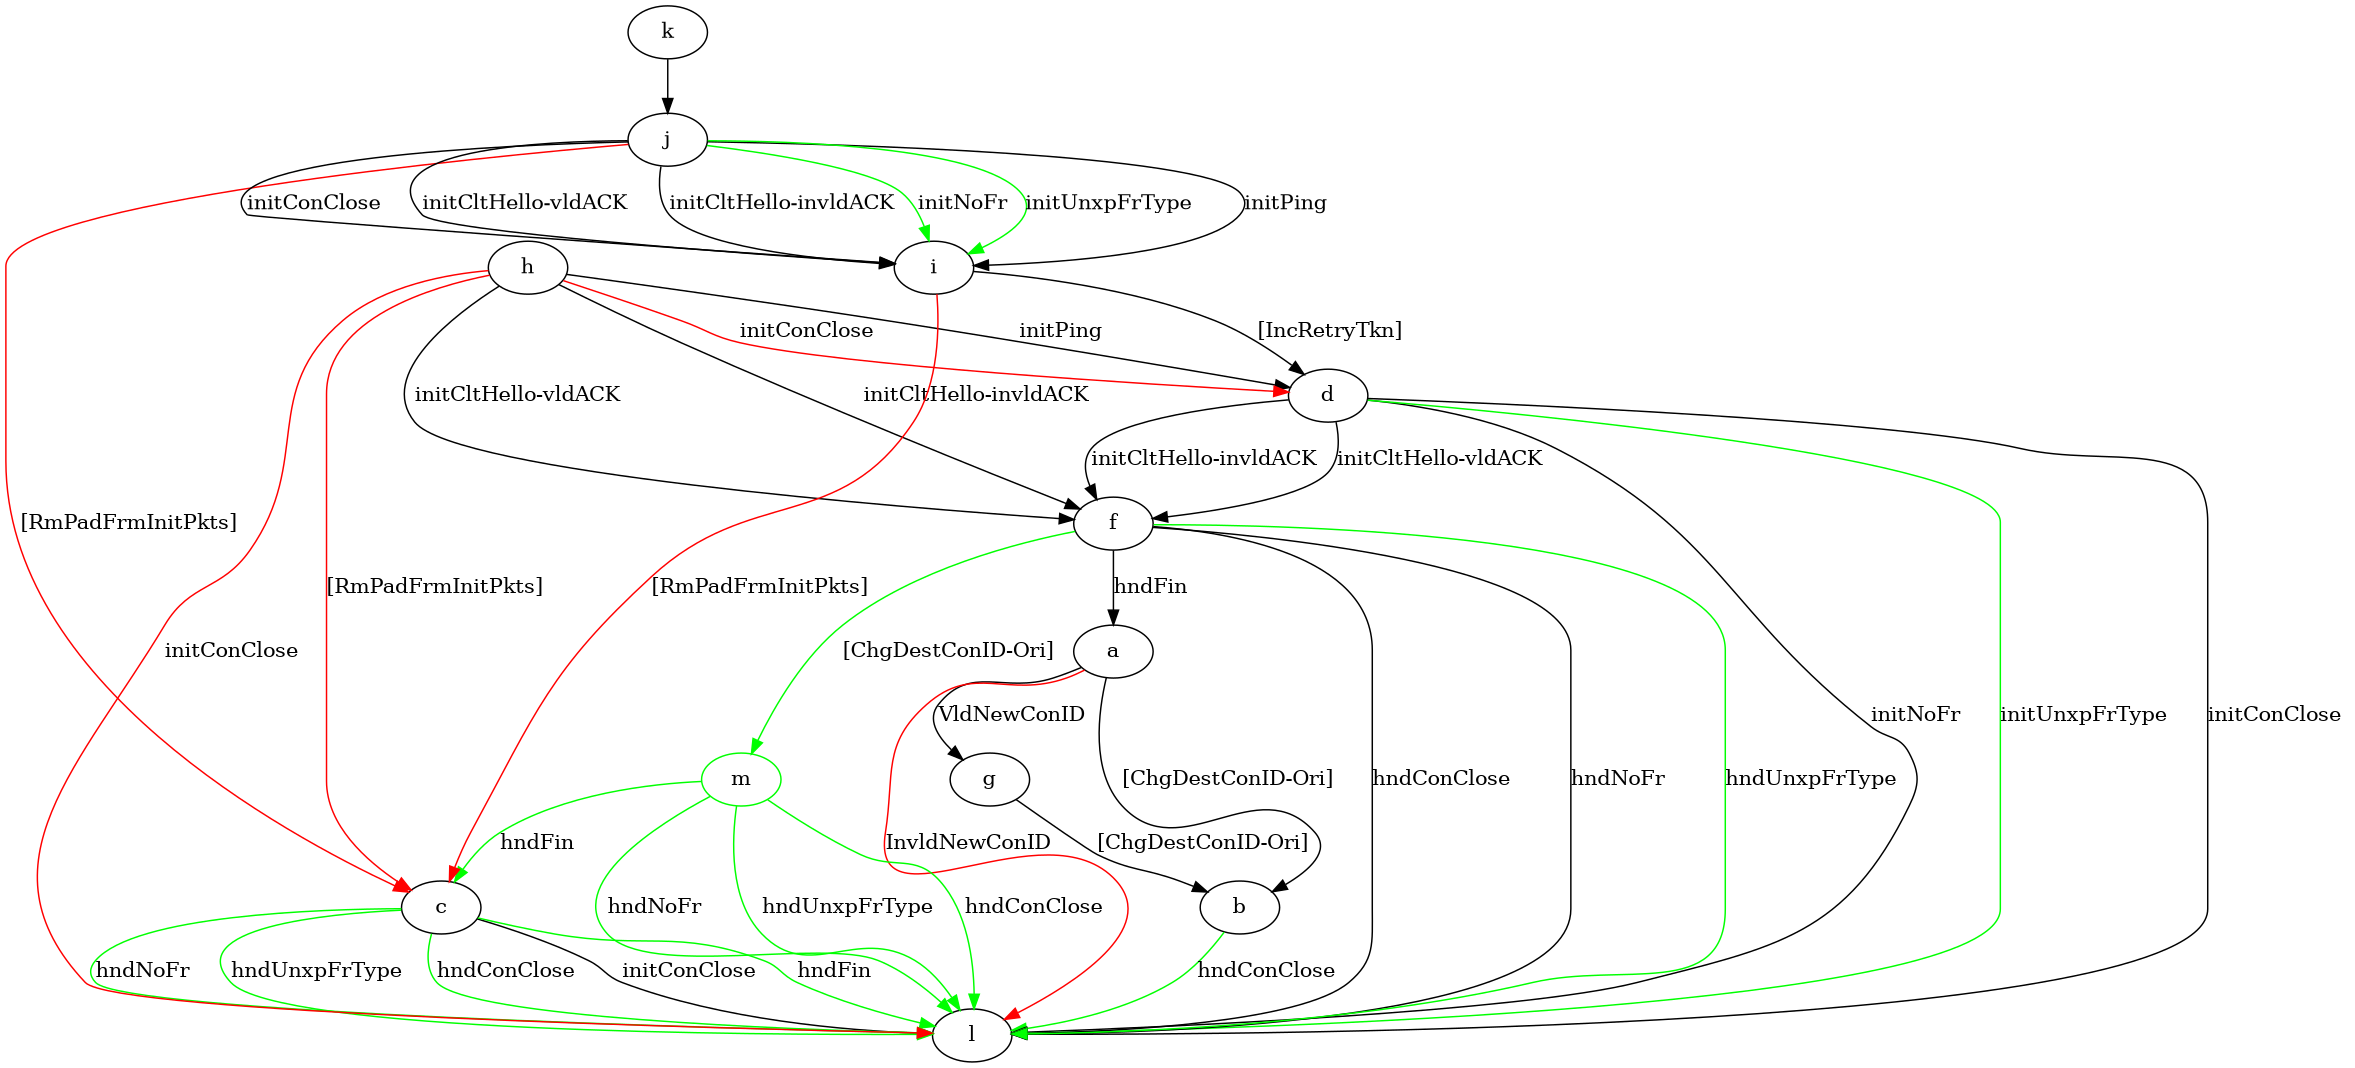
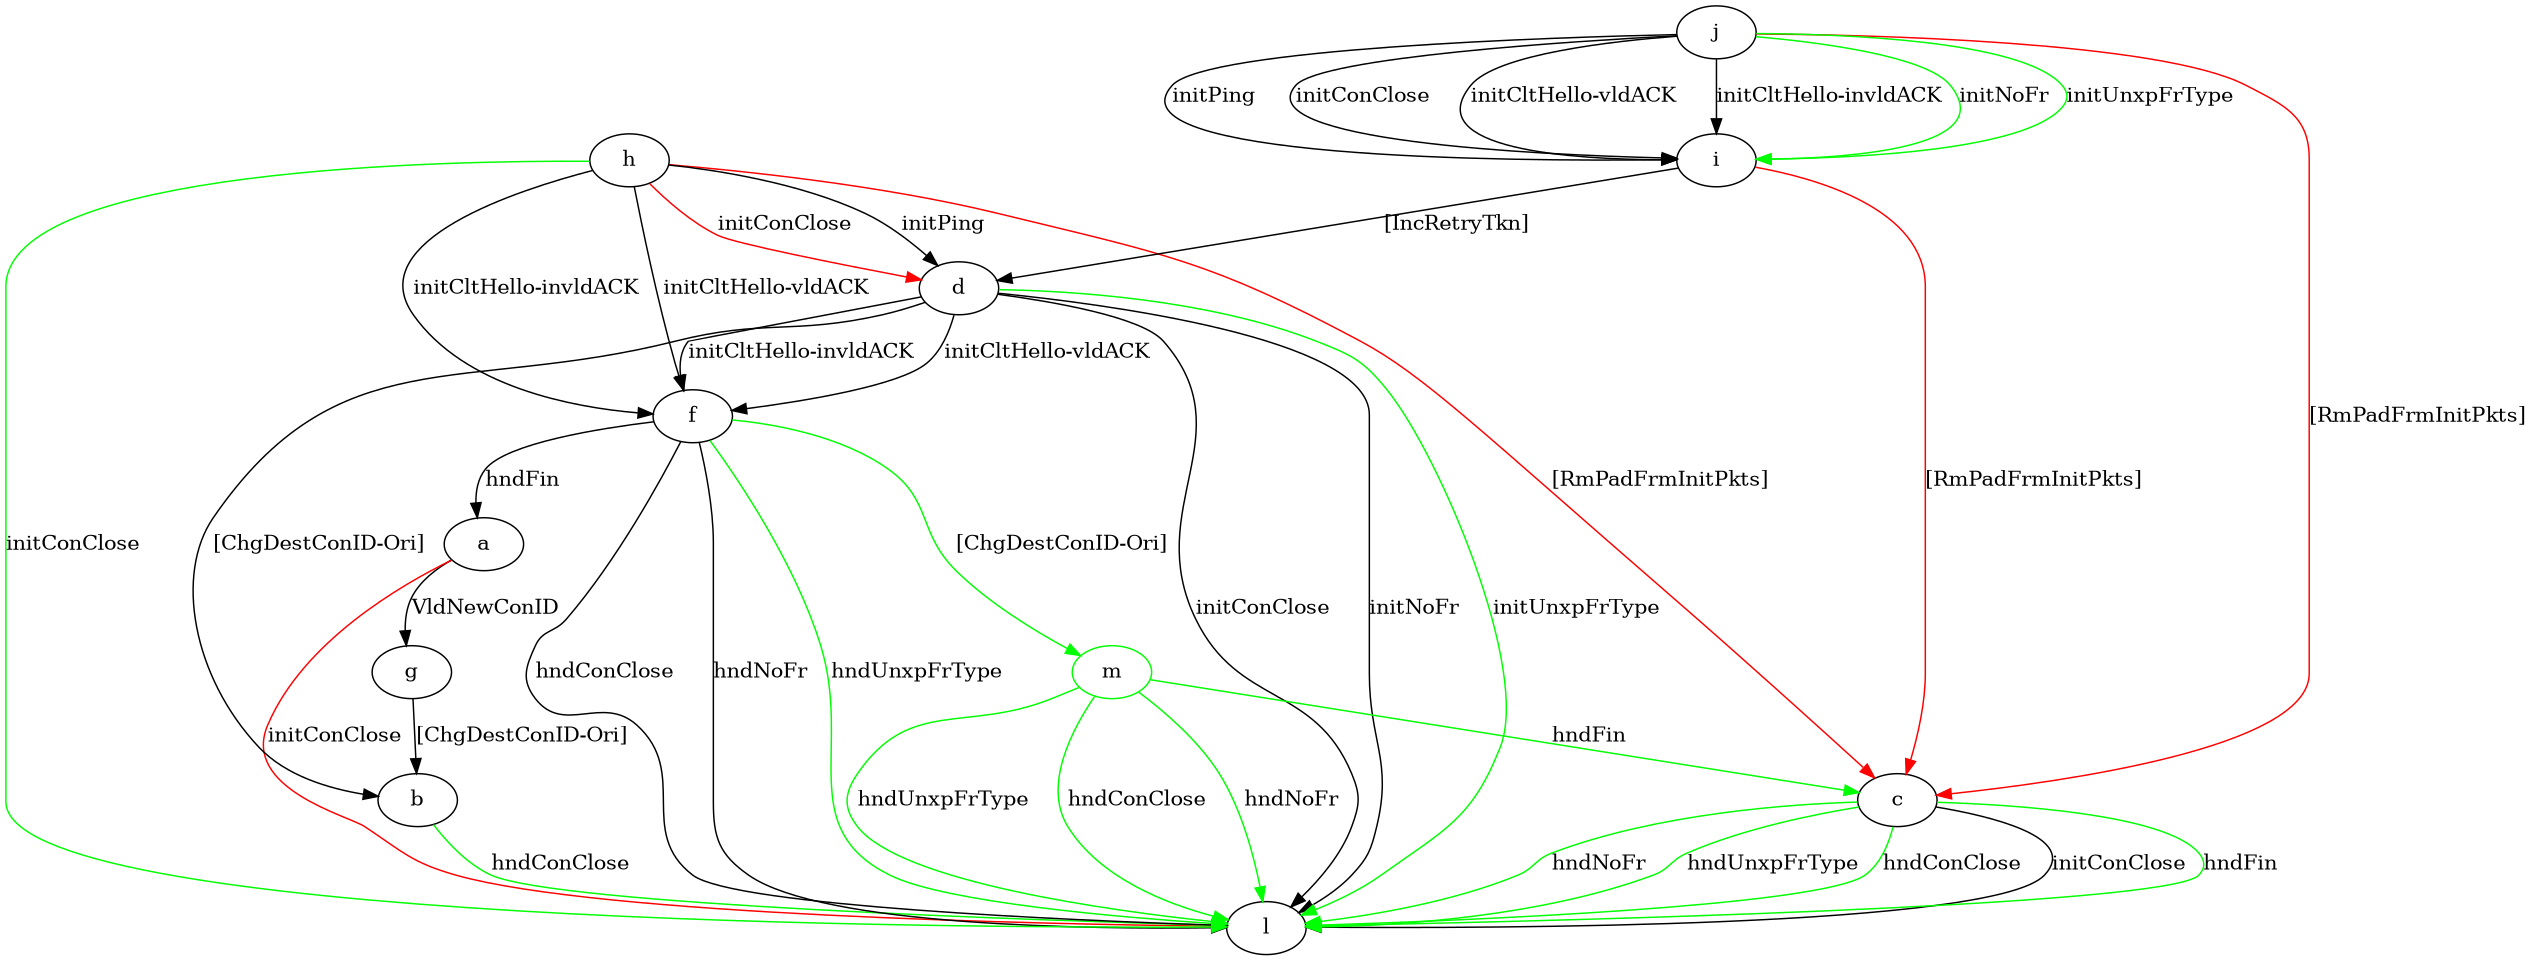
(668, 32) -> none
(1187, 826) -> (367, 394)
(972, 844) -> (338, 736)
(58, 945) -> (39, 834)
